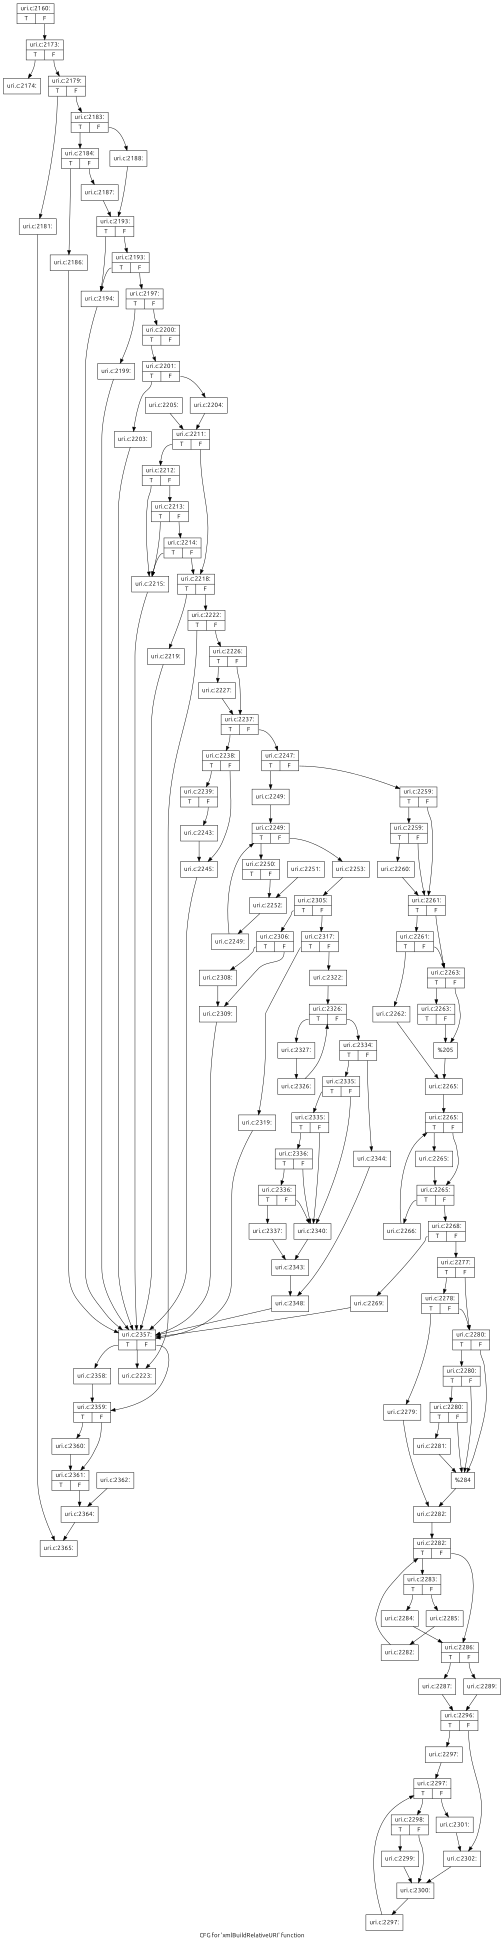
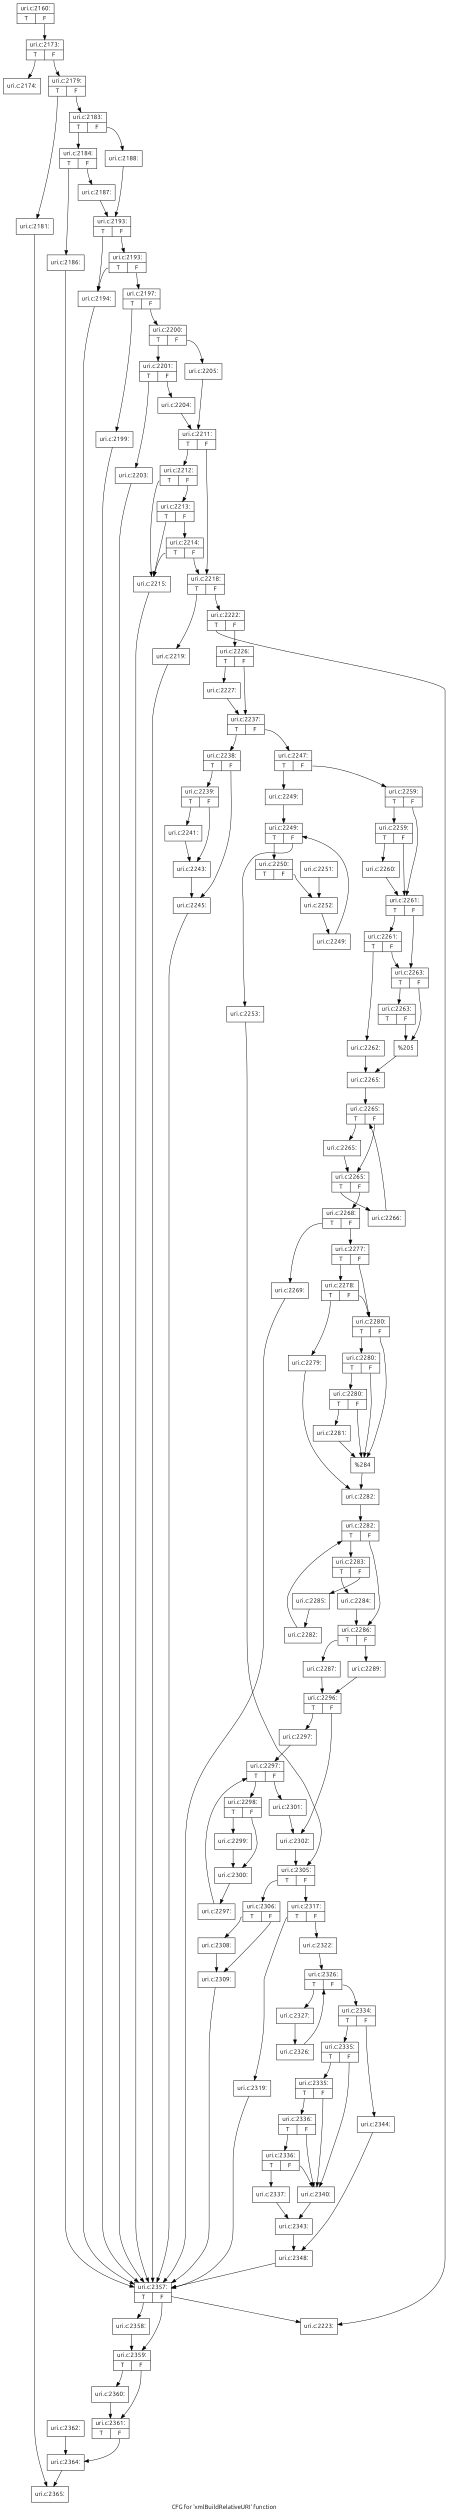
none -> (197, 347)
none -> (183, 833)
(441, 1874) -> (296, 1855)
